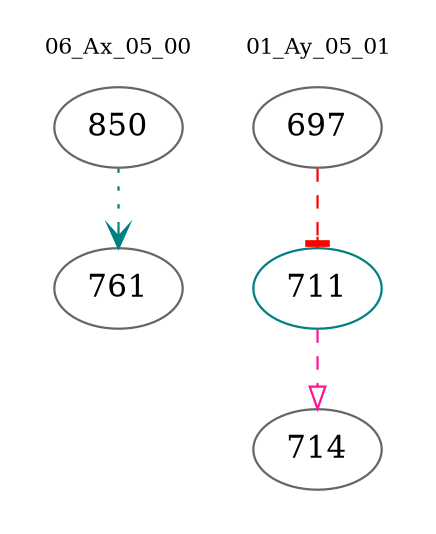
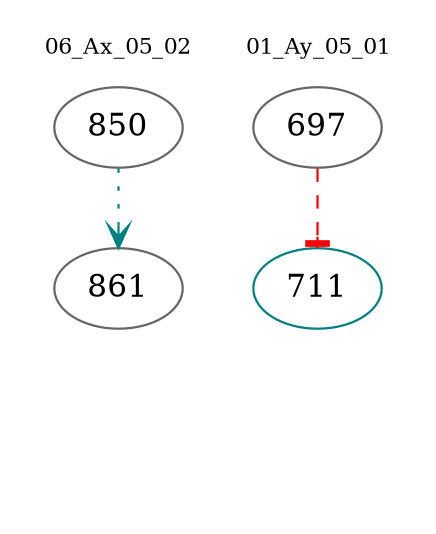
(119, 48) -> (119, 48)
(119, 288) -> (119, 288)
(318, 449) -> none
